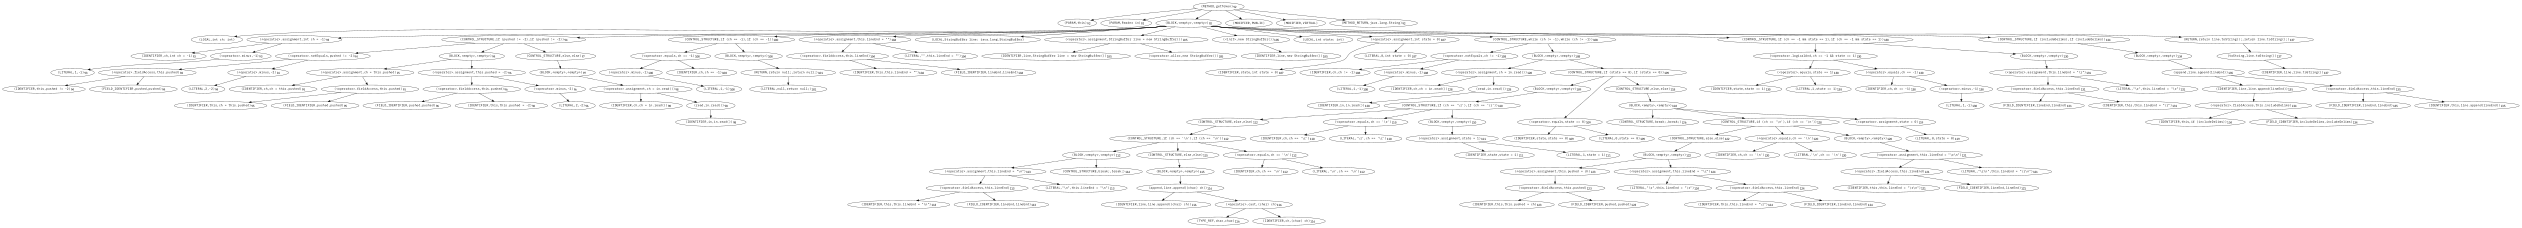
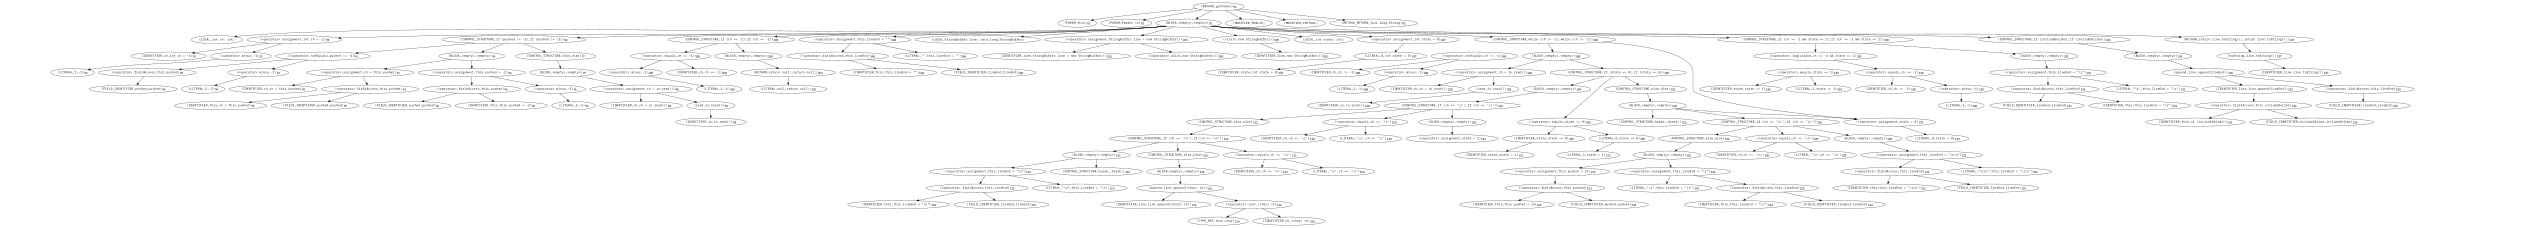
(1511, 48) -> (1714, 99)
(1333, 63) -> (1323, 64)
(1812, 63) -> none
(44, 89) -> none
(2467, 106) -> none
(1472, 146) -> (1520, 147)
(1521, 147) -> (1606, 146)
